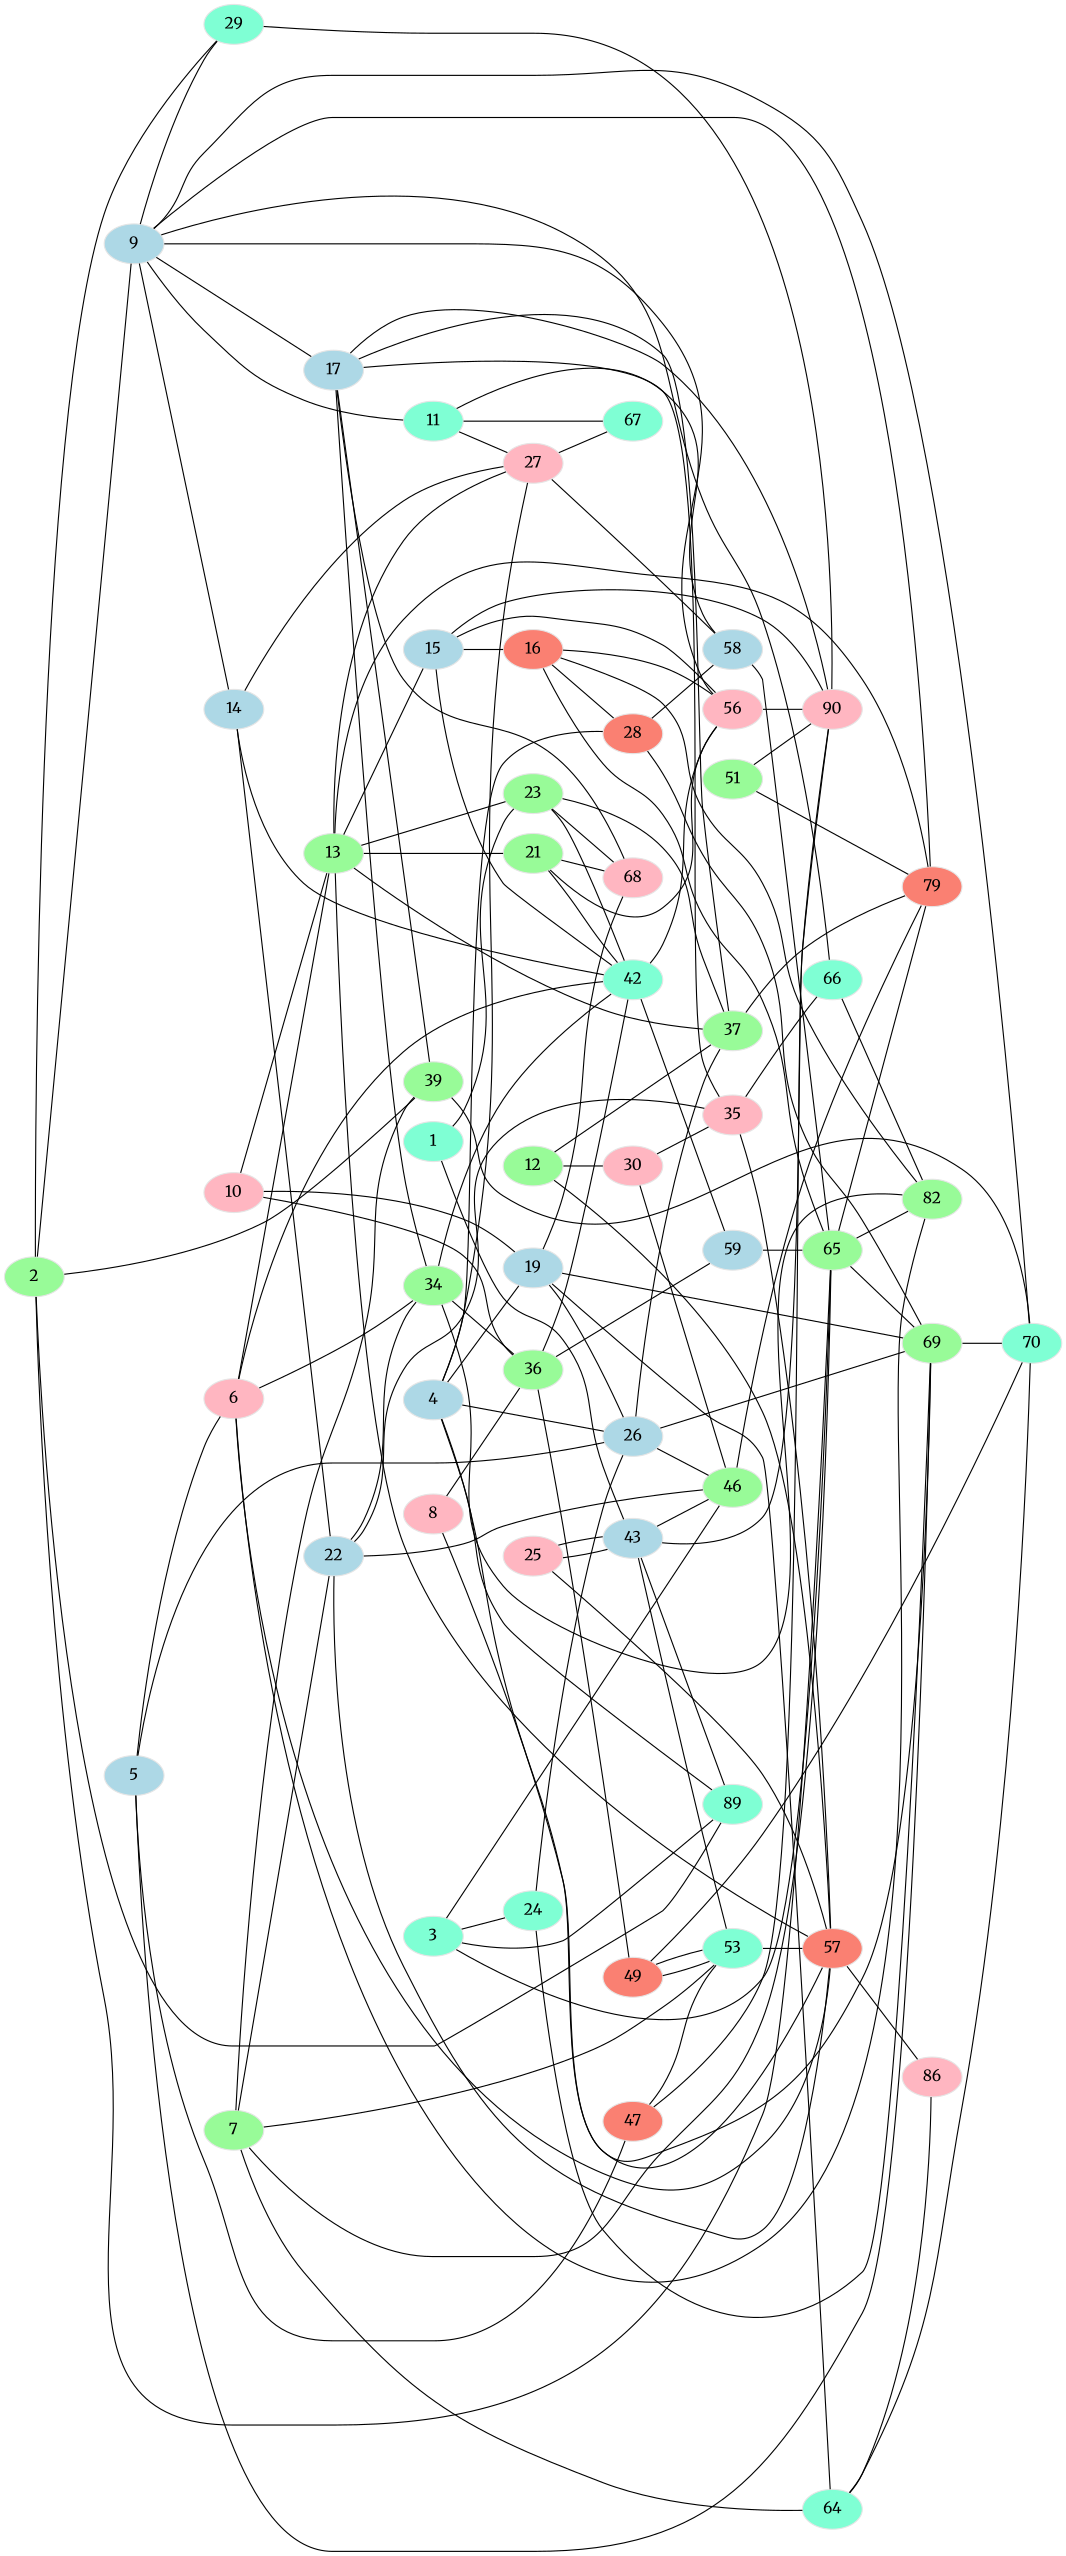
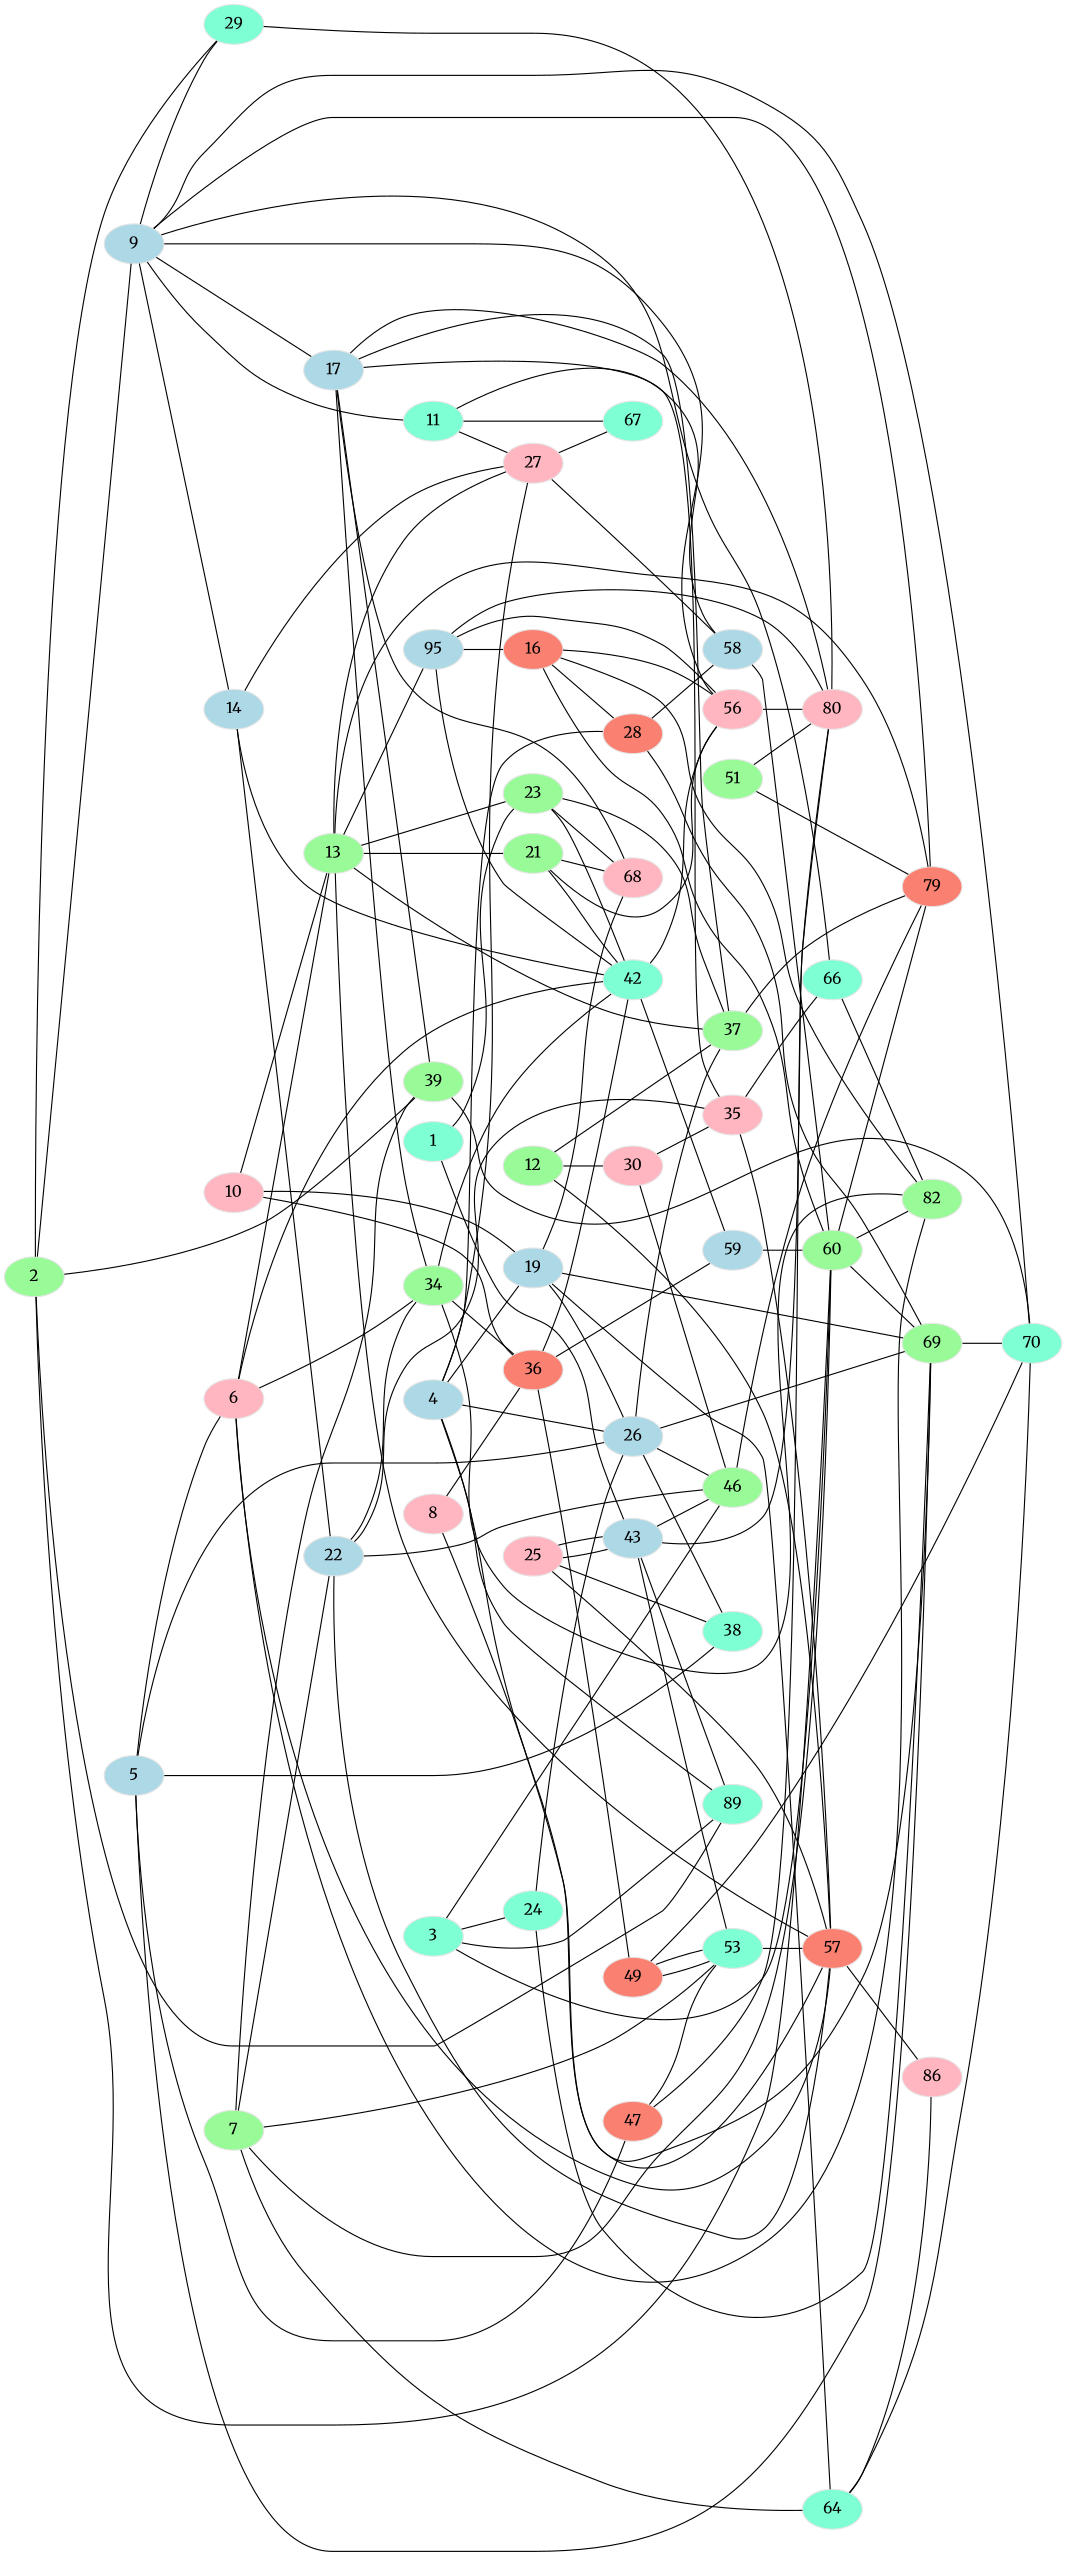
(433, 649) -> (433, 649)
(832, 709) -> (832, 709)
(832, 1250) -> (832, 1250)
(533, 1370) -> (533, 1370)
none -> (733, 1631)
